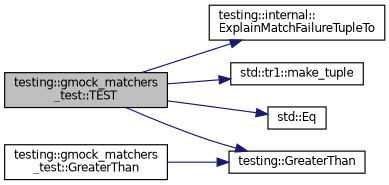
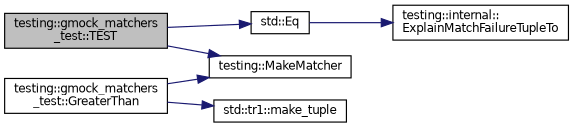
(186, 58) -> (345, 23)
(193, 82) -> (185, 104)
(297, 162) -> (280, 67)
